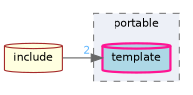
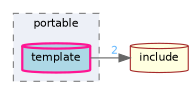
(77, 58) -> (106, 58)
